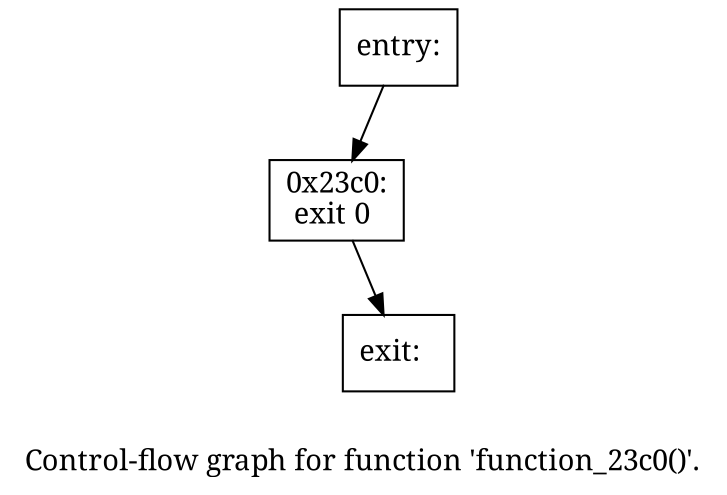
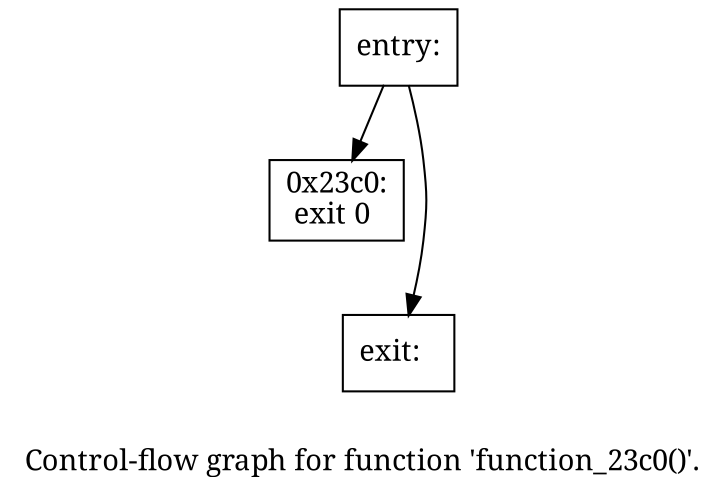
(364, 268) -> (426, 190)
